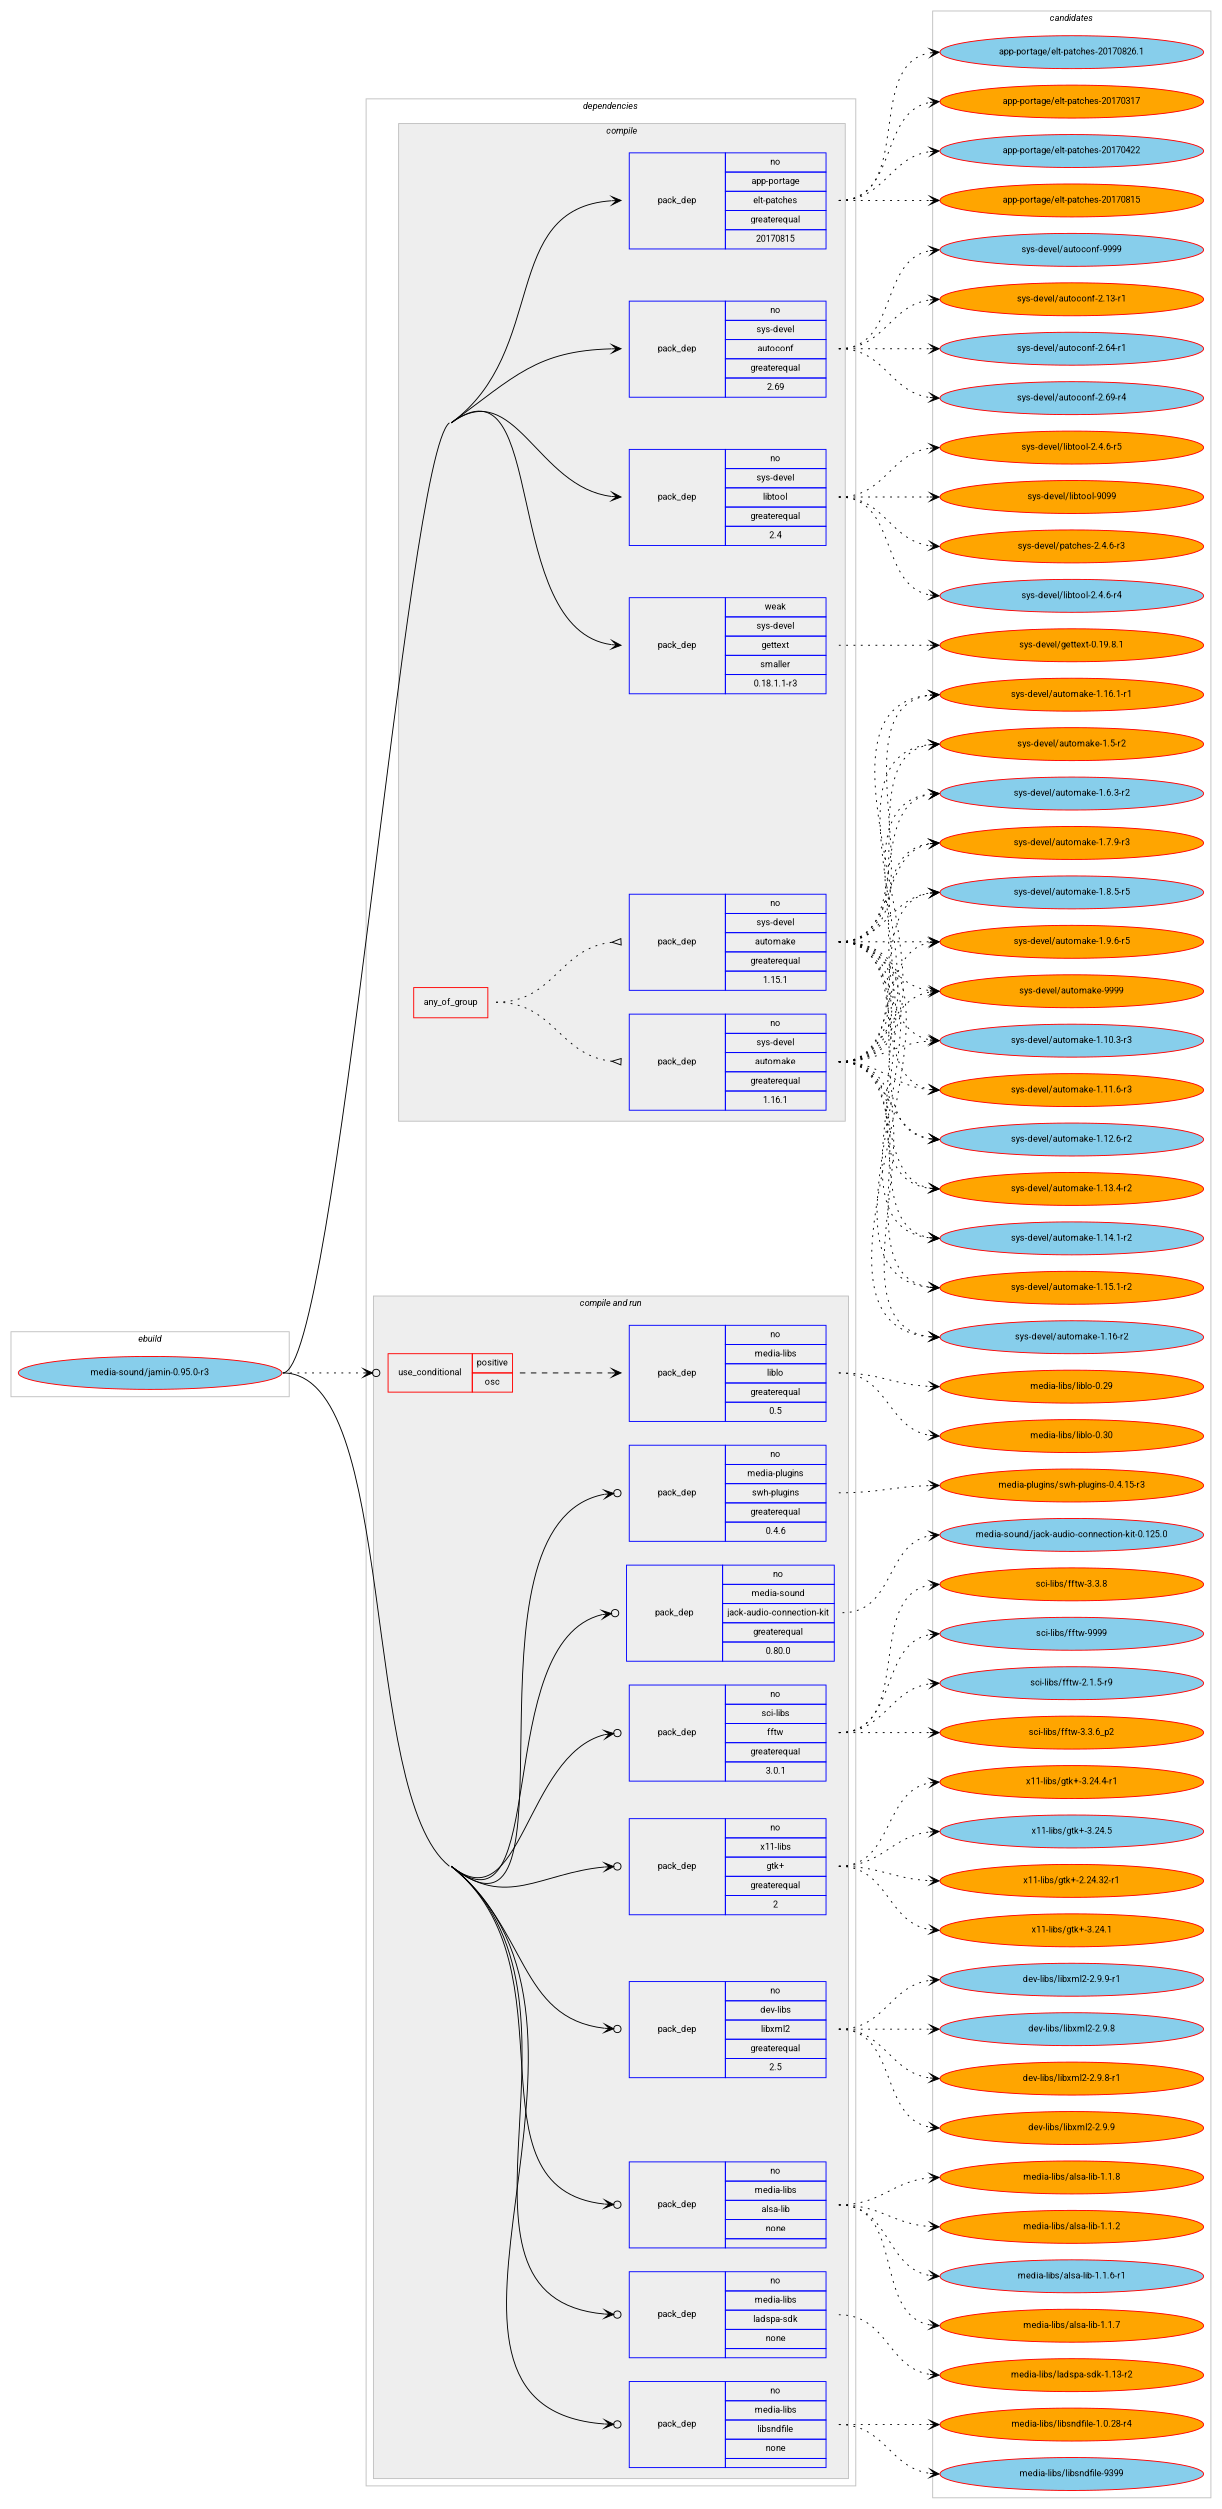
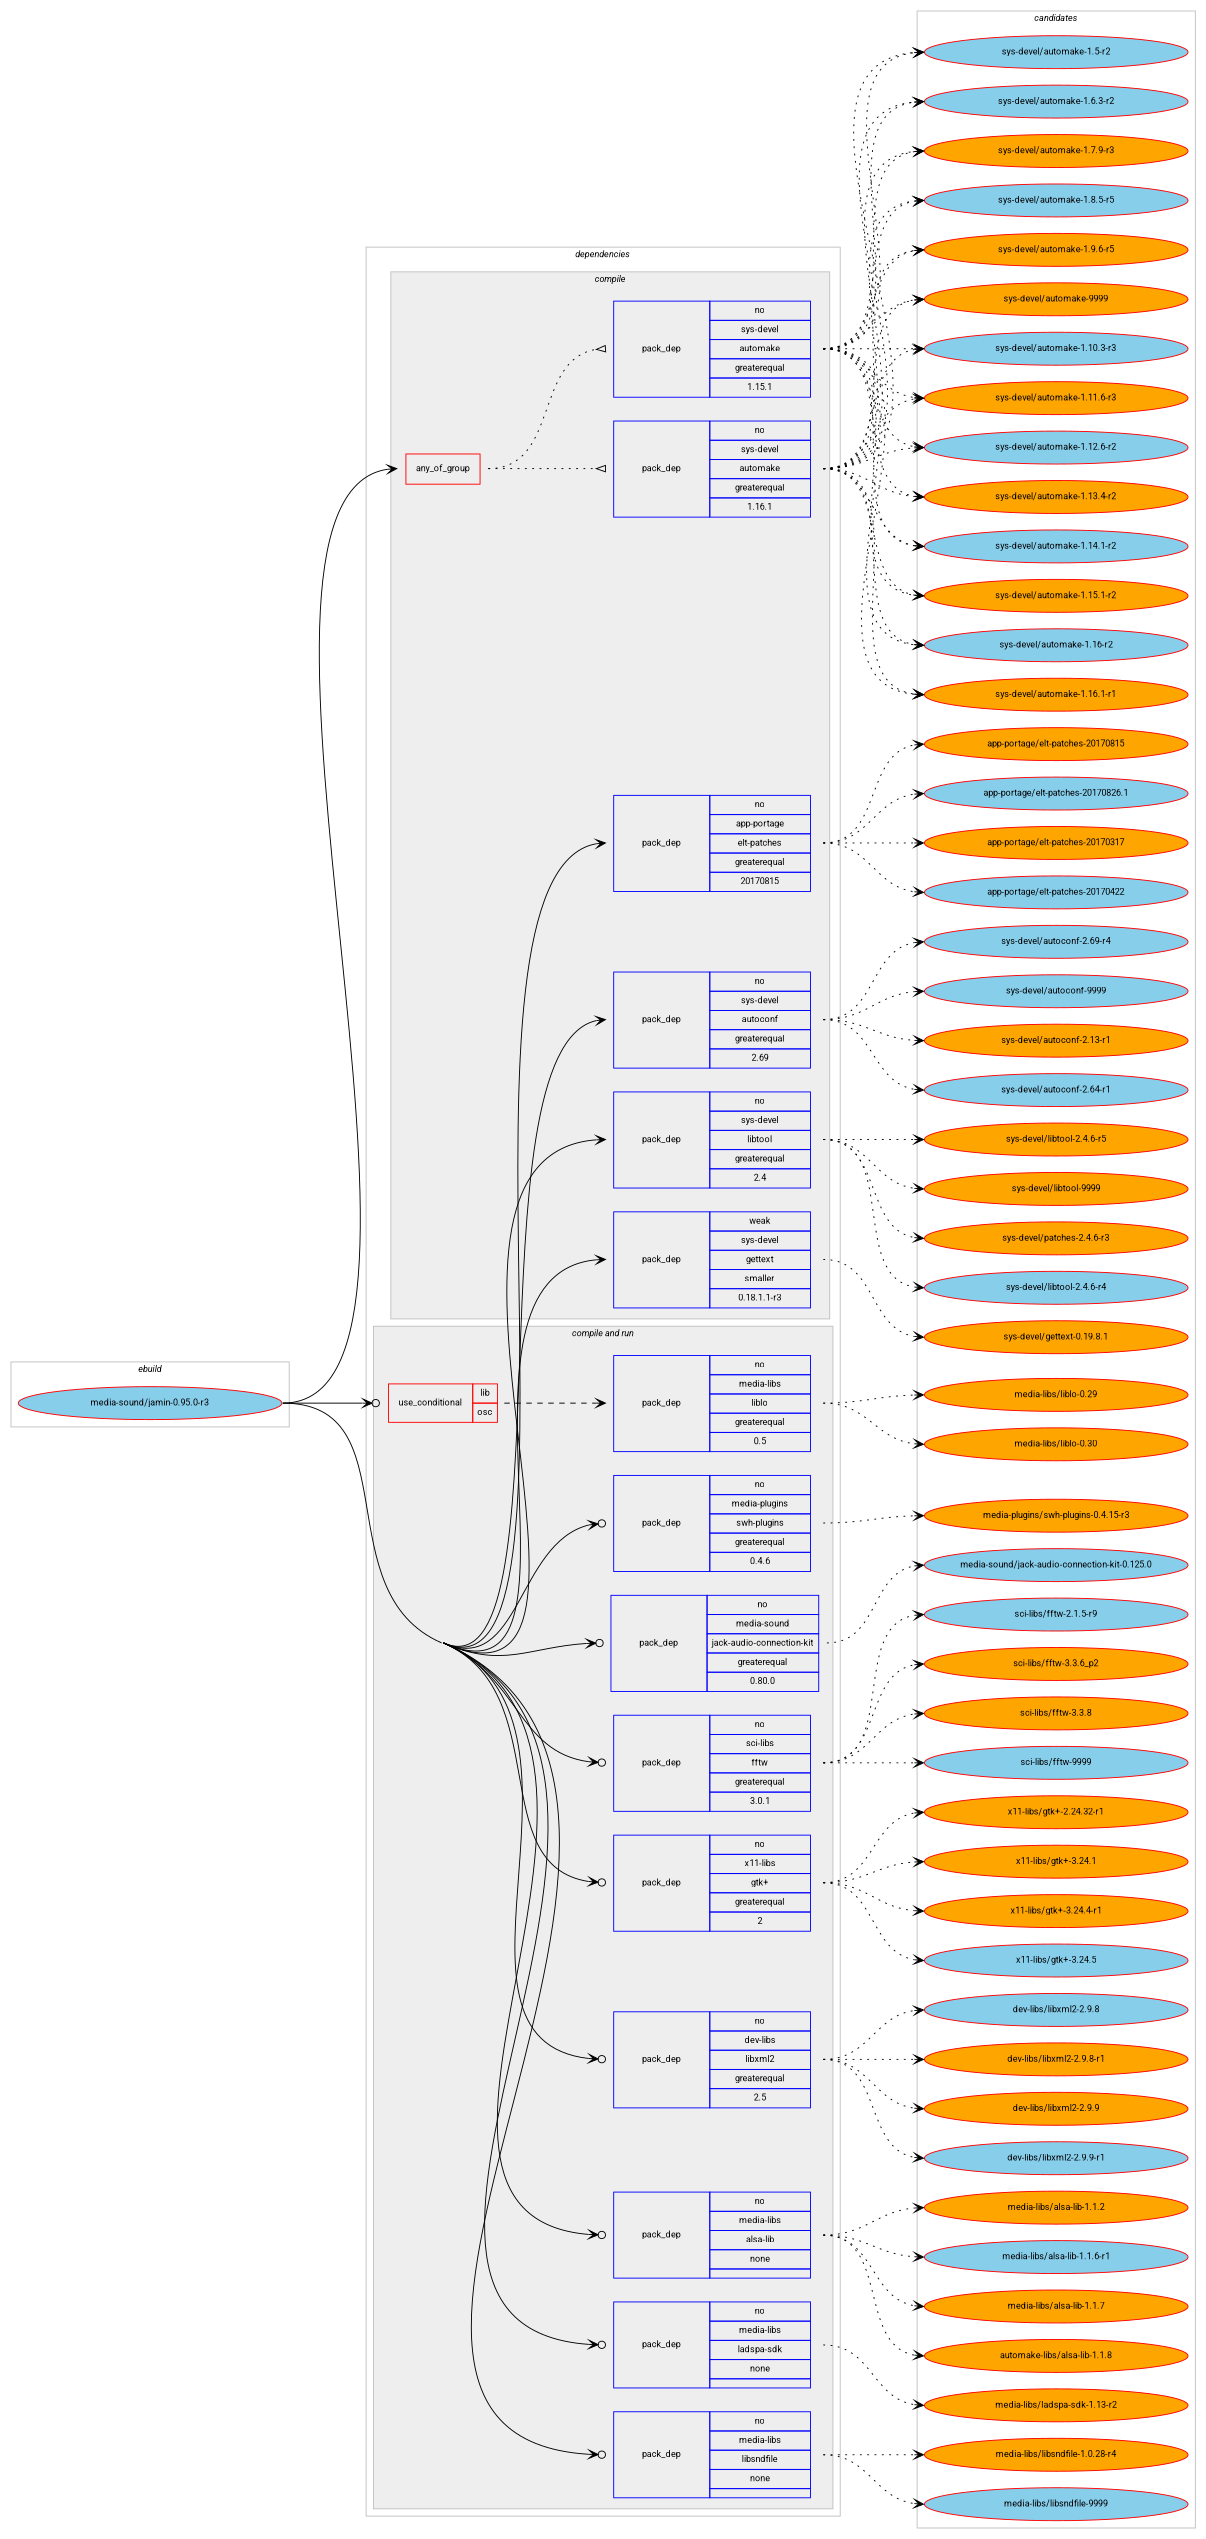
(1072, 497) -> (1056, 1189)
(1072, 744) -> (1056, 52)
none -> (340, 940)
(492, 1363) -> (485, 1393)
(323, 1373) -> (323, 1403)
(1072, 2177) -> (1056, 2356)
(1072, 2474) -> (1056, 2504)
